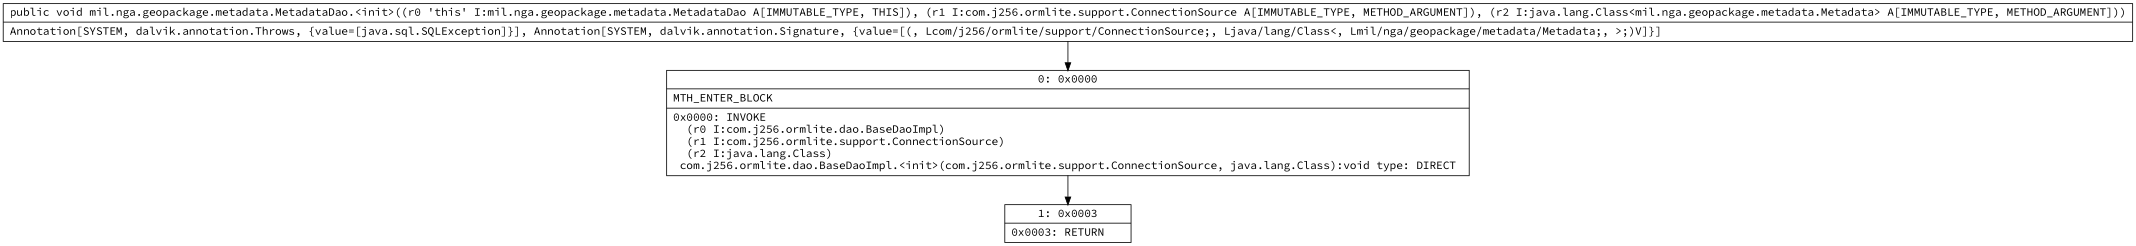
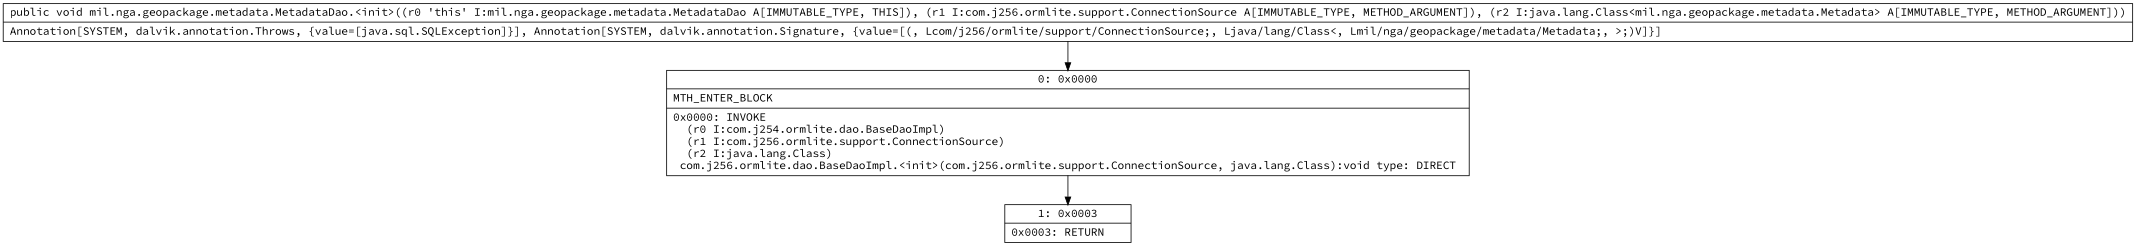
(809, 129) -> (809, 129)
